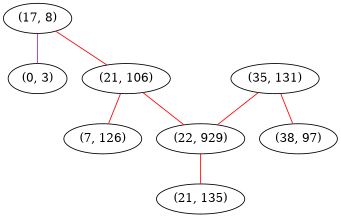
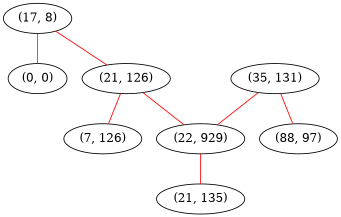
(38, 79) -> (38, 79)
(126, 79) -> (126, 79)
(298, 139) -> (298, 139)
